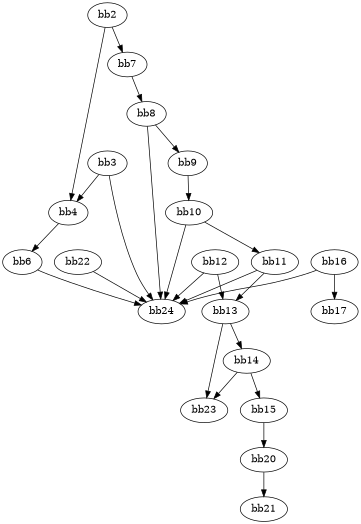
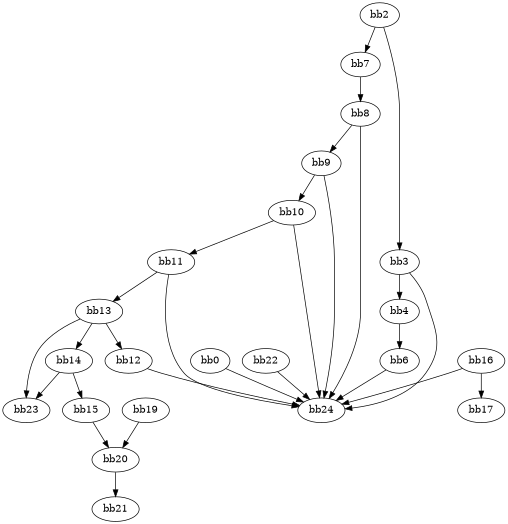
(89, 111) -> (400, 134)
(219, 282) -> (112, 333)
none -> (334, 283)
none -> (210, 361)
none -> (146, 410)
